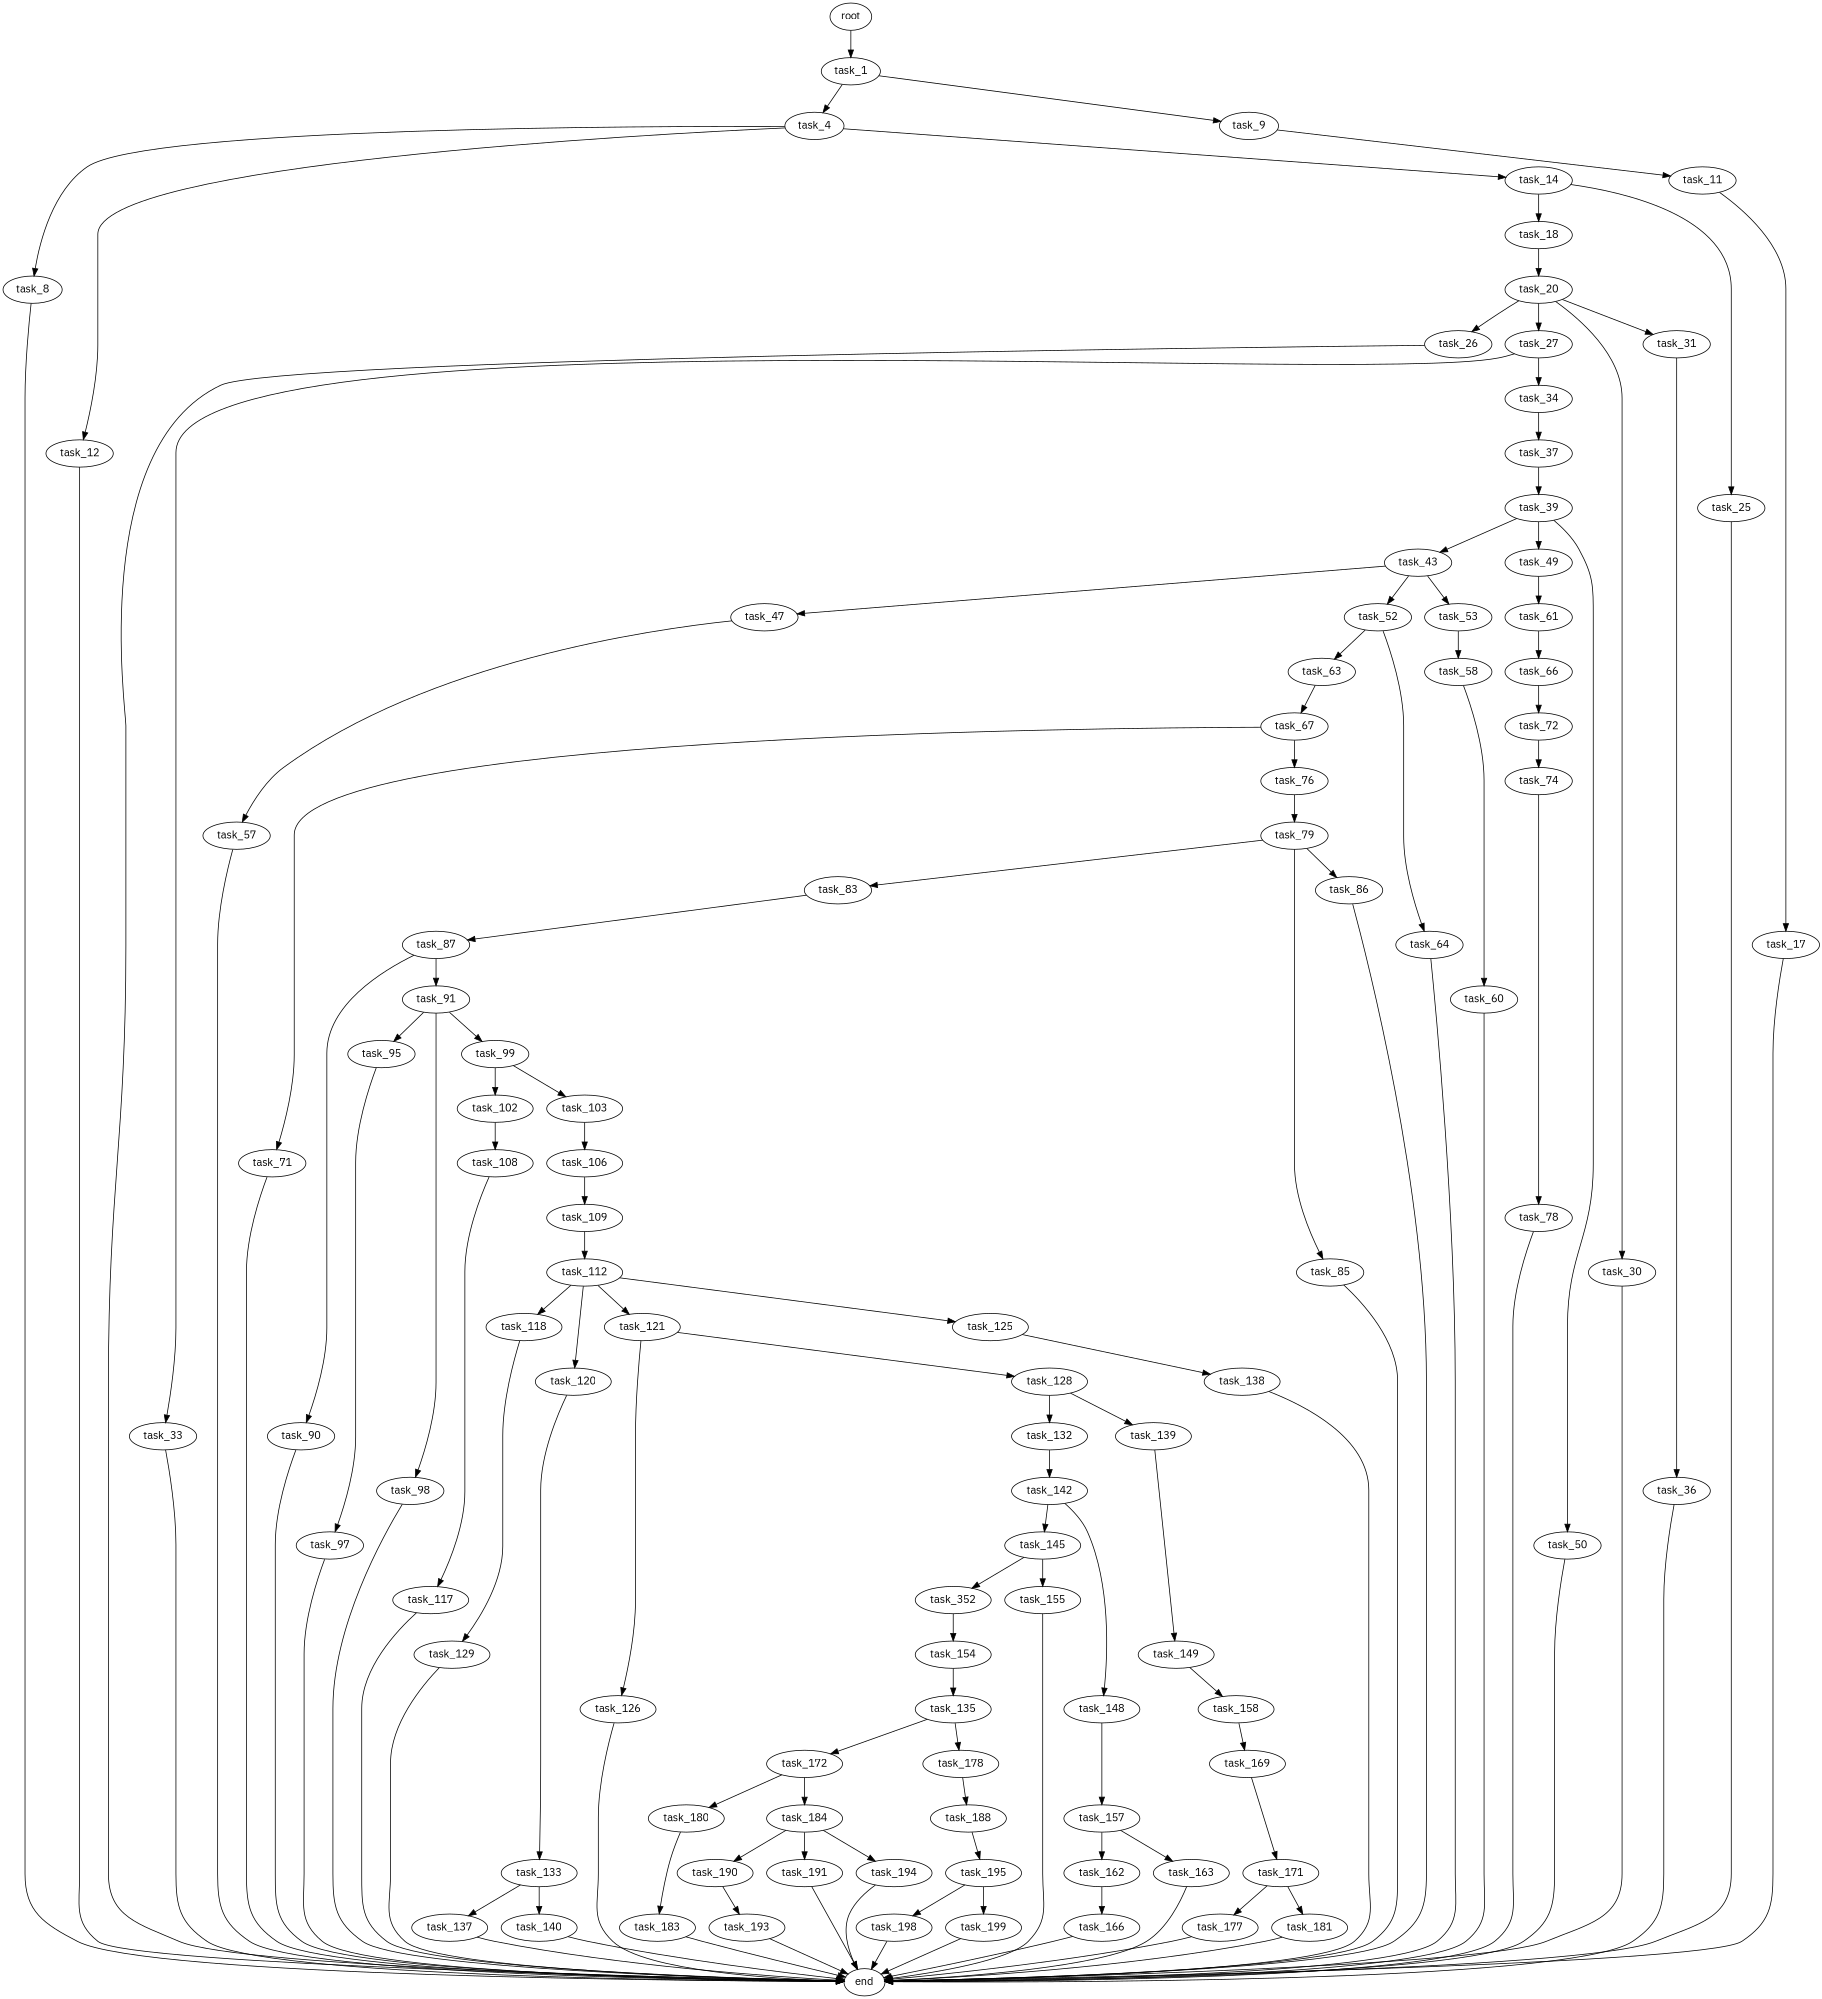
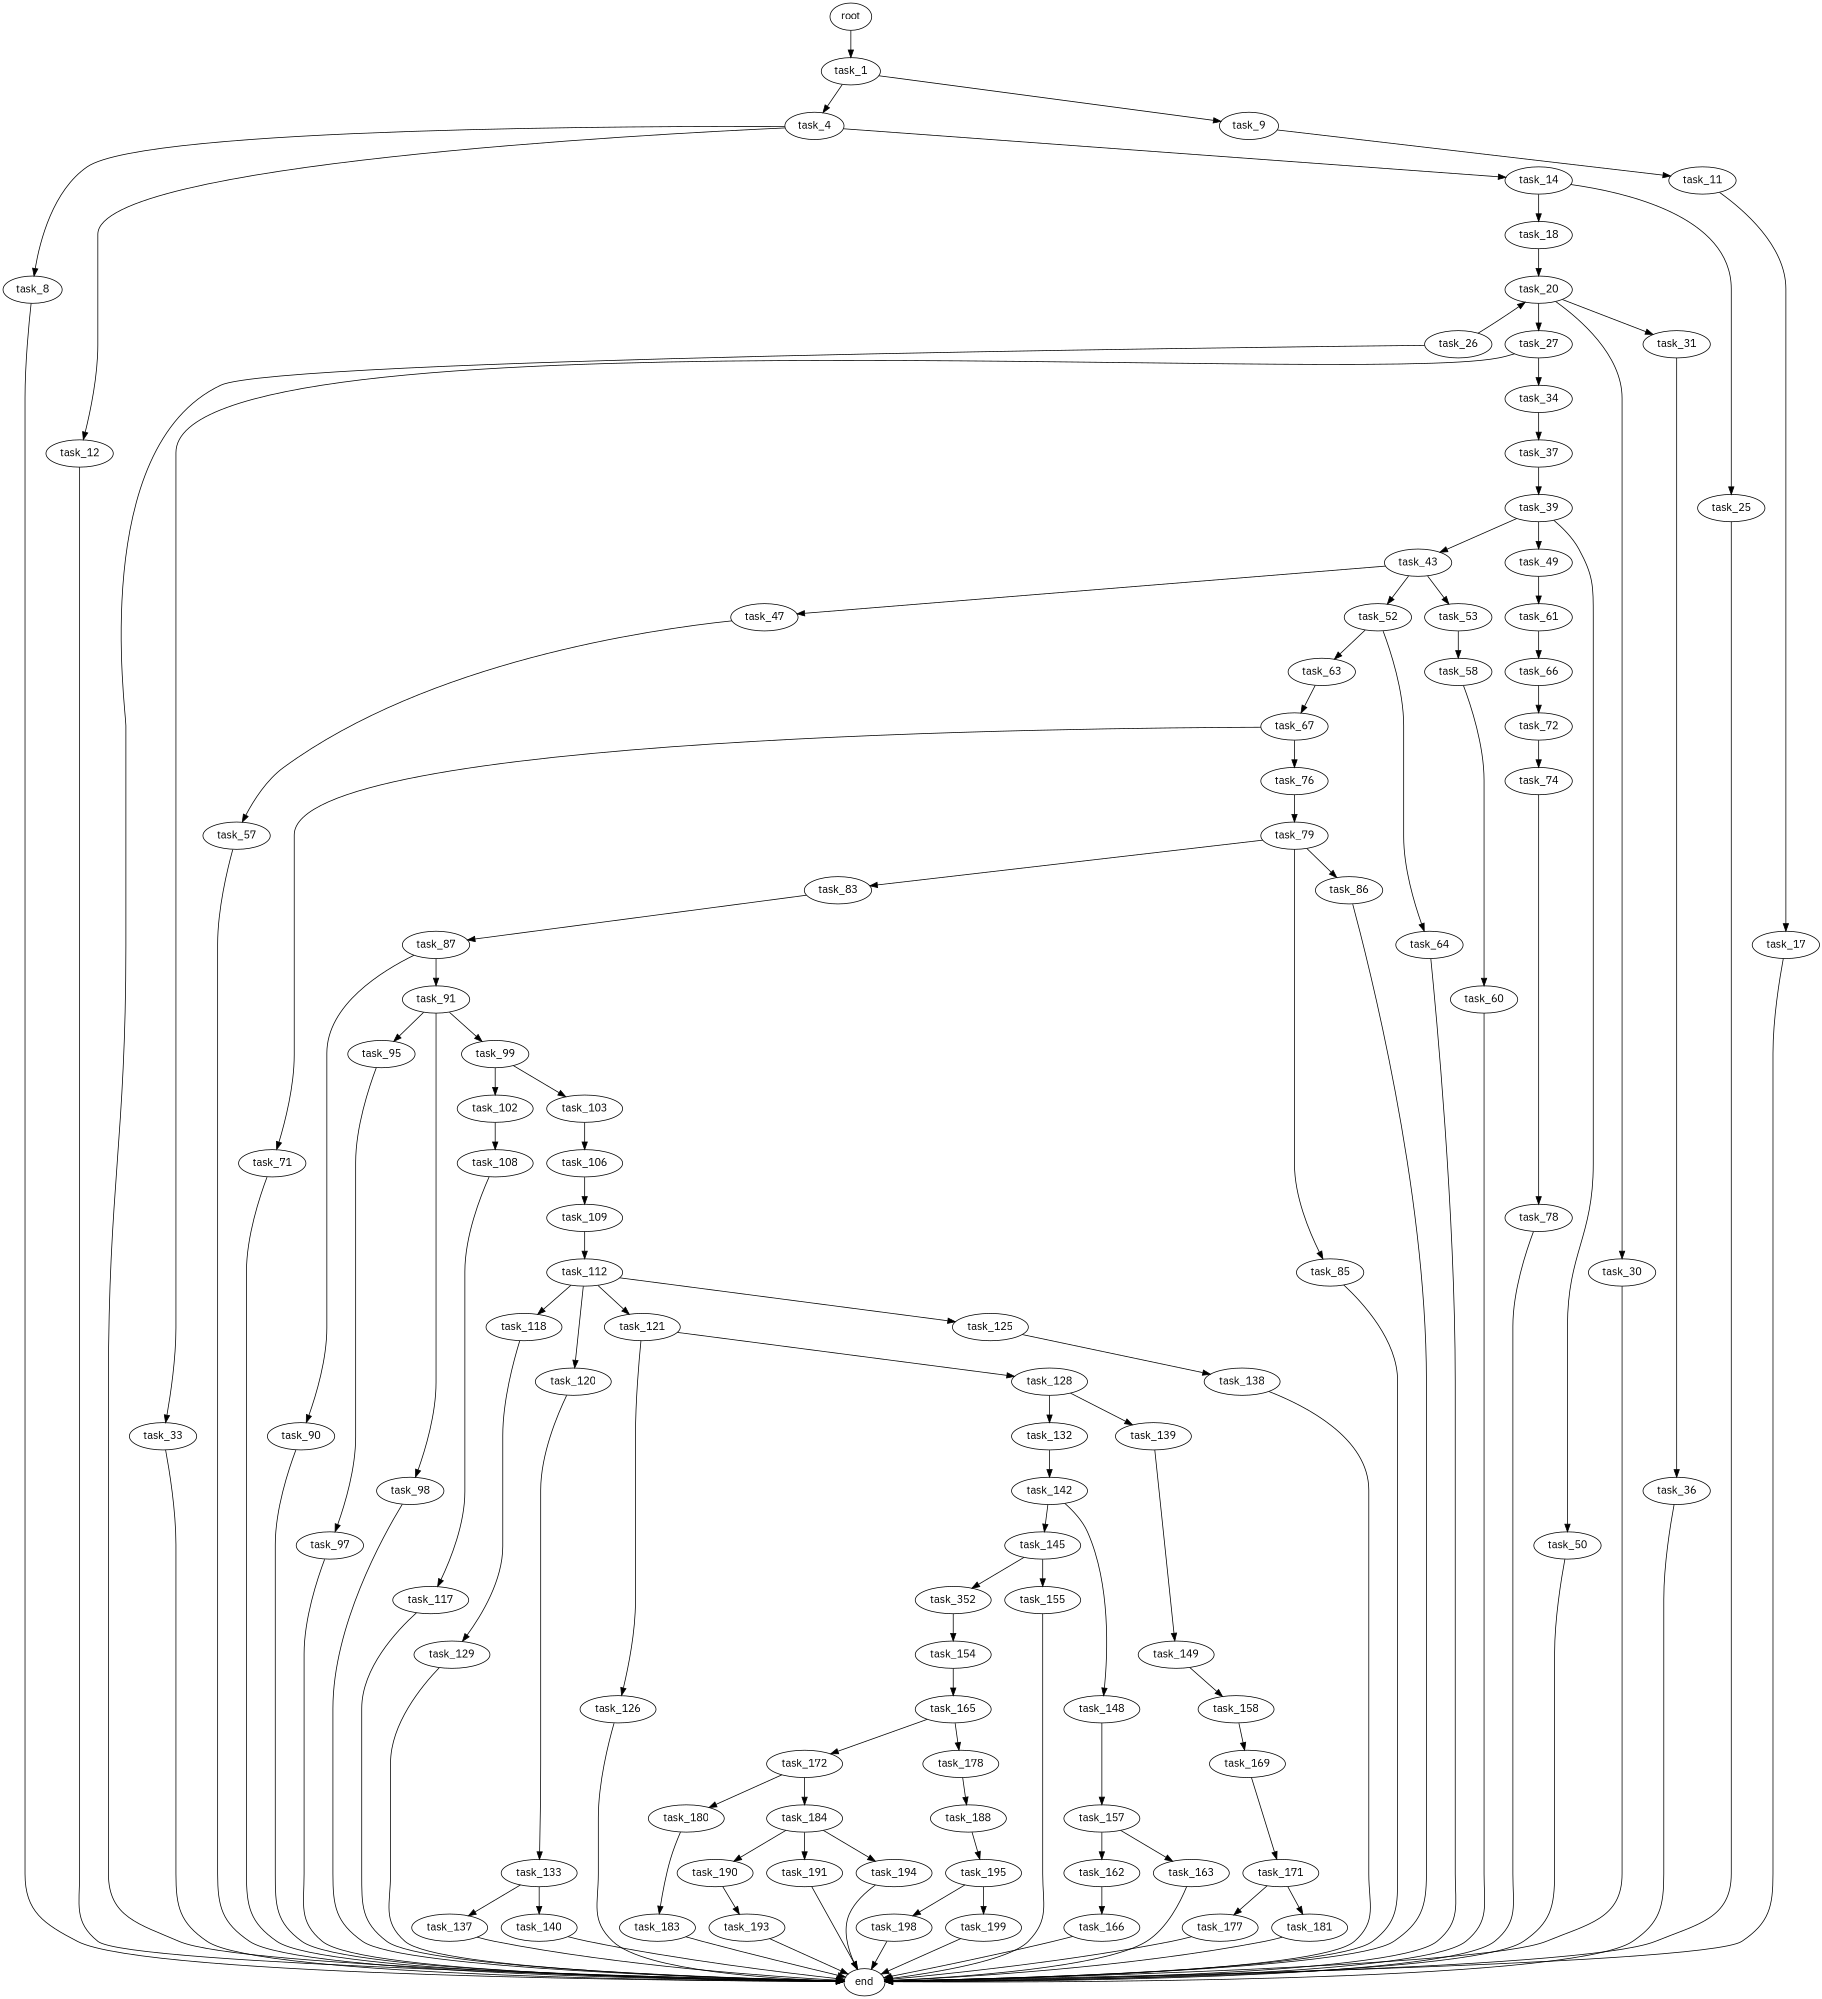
(1498, 314) -> (1499, 320)
(953, 1709) -> (953, 1709)
